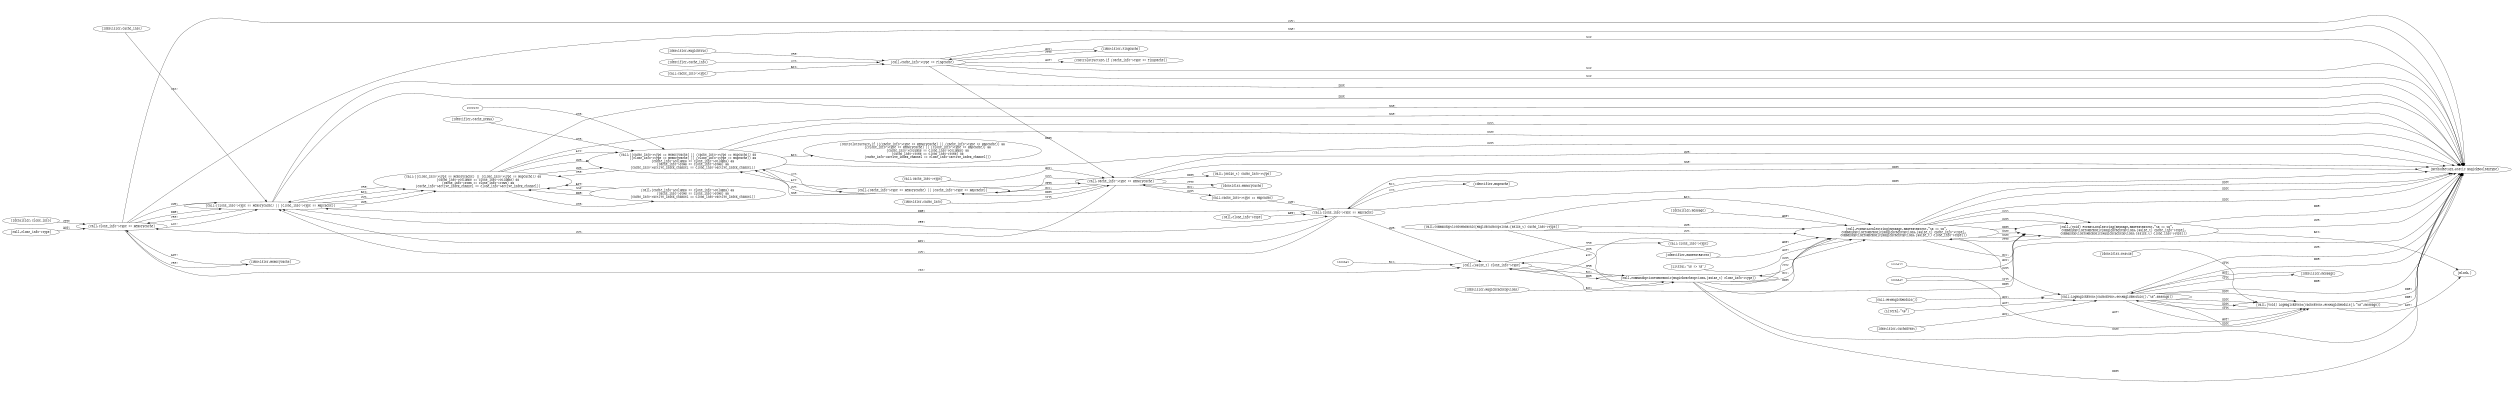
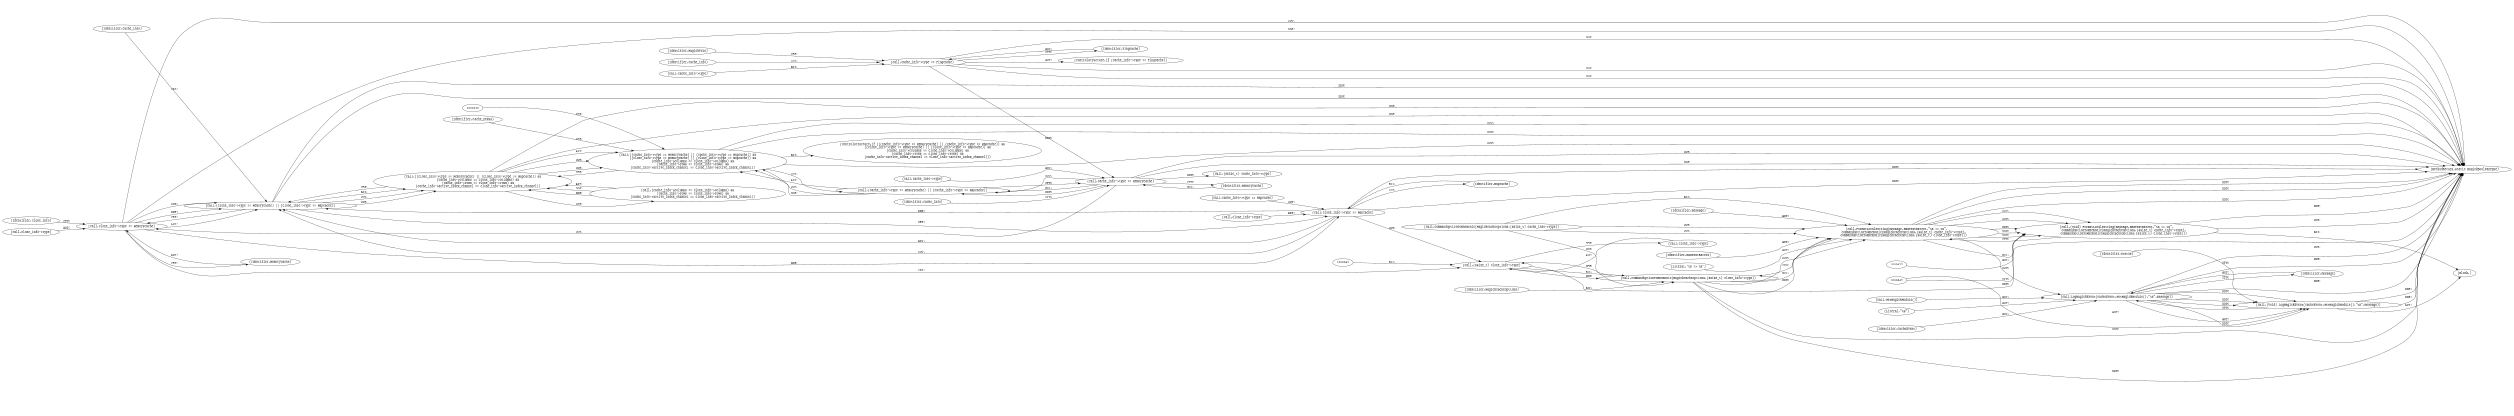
(1174, 191) -> none
none -> (747, 265)
